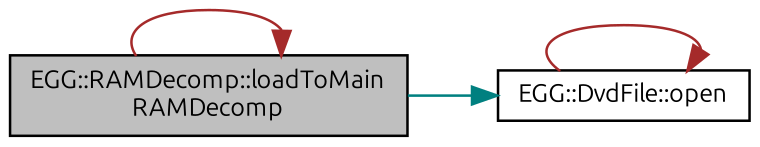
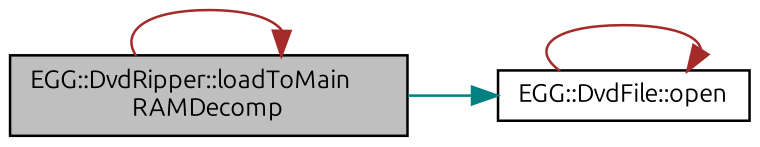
(209, 96) -> (209, 96)
